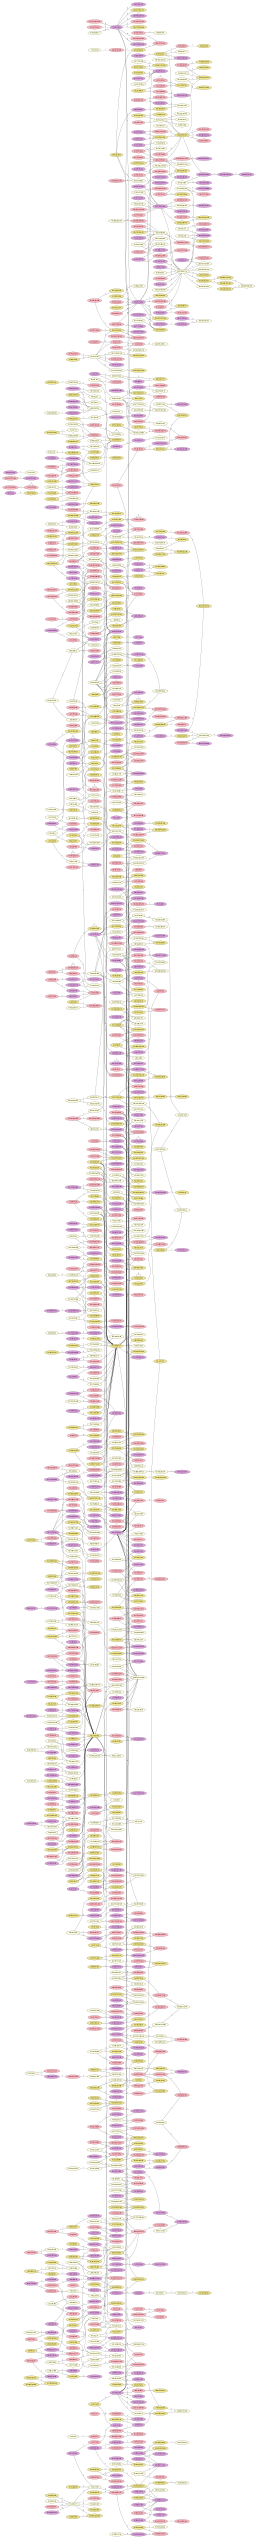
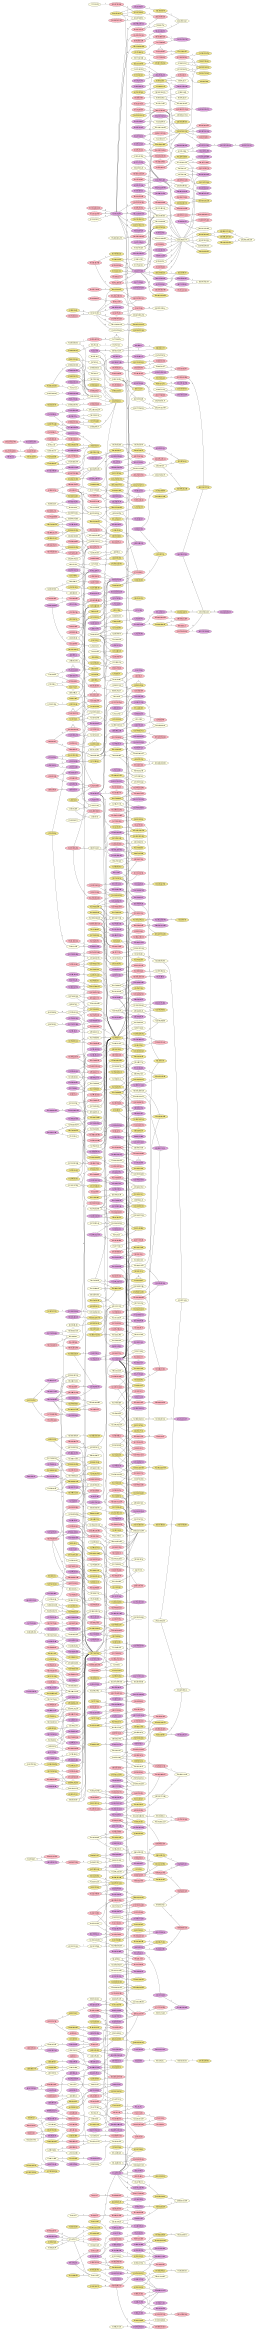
none -> (73, 1125)
